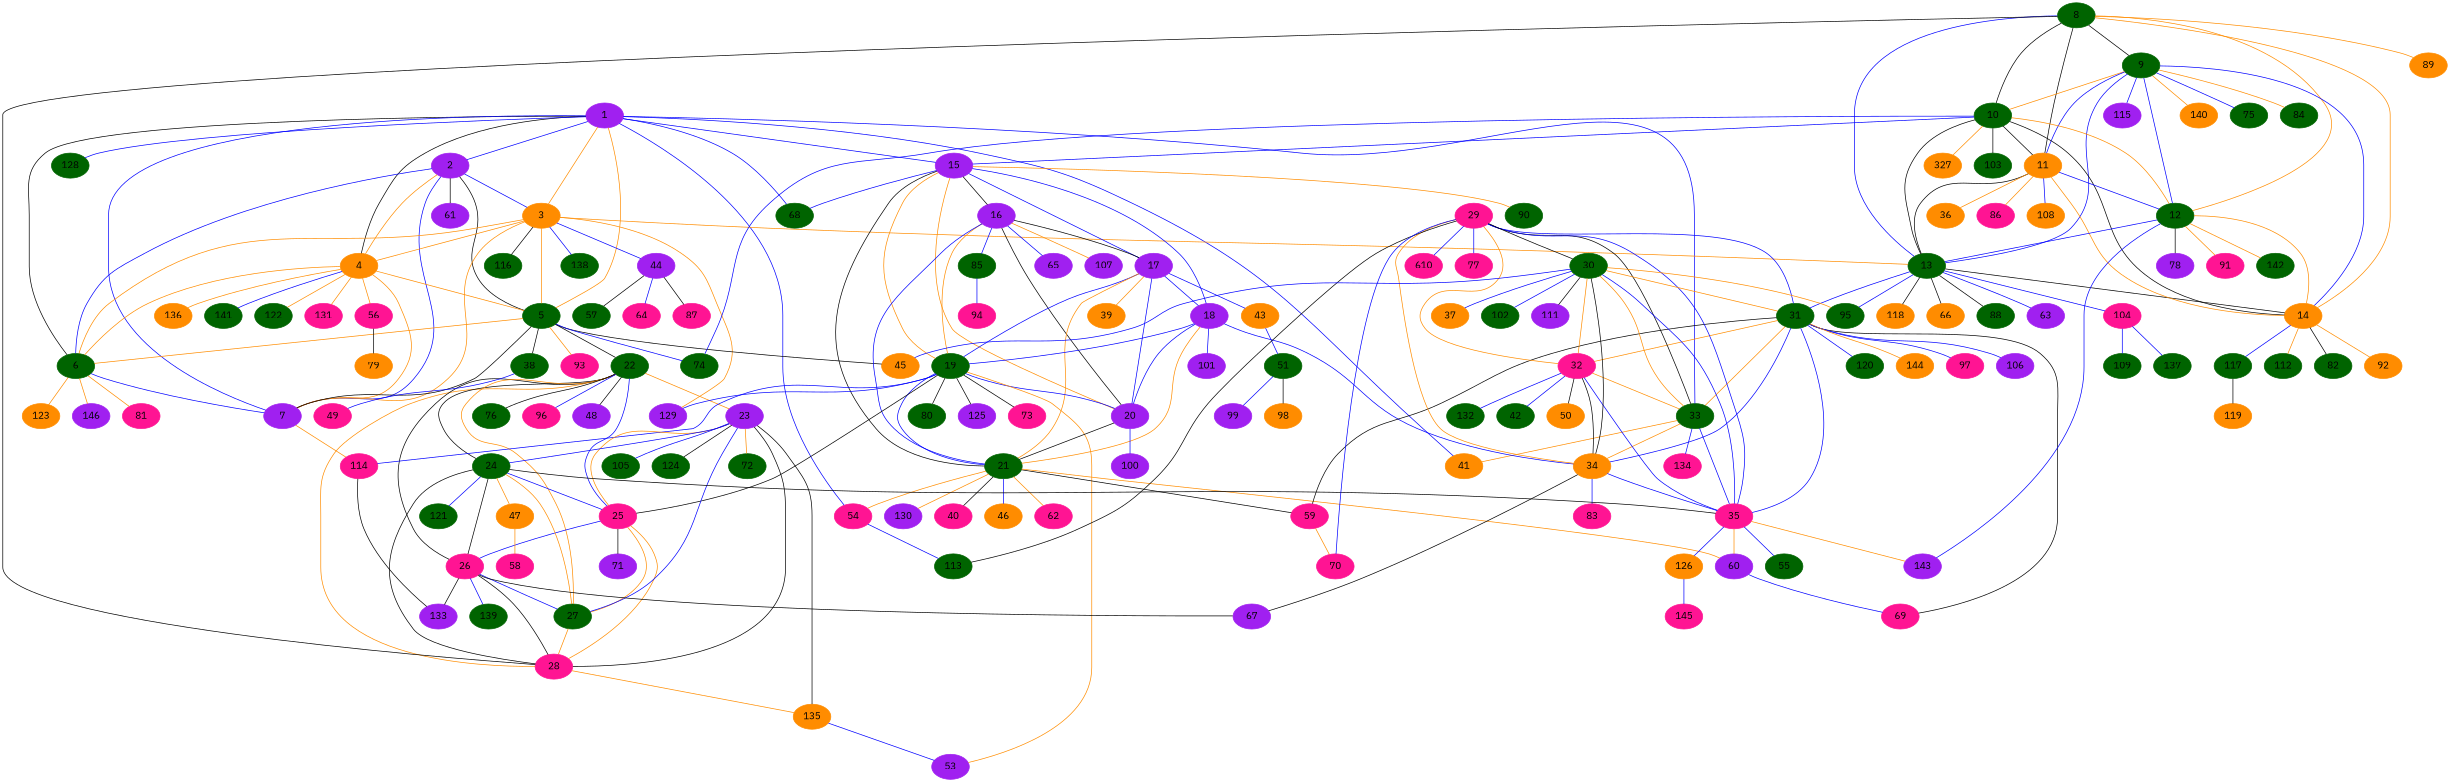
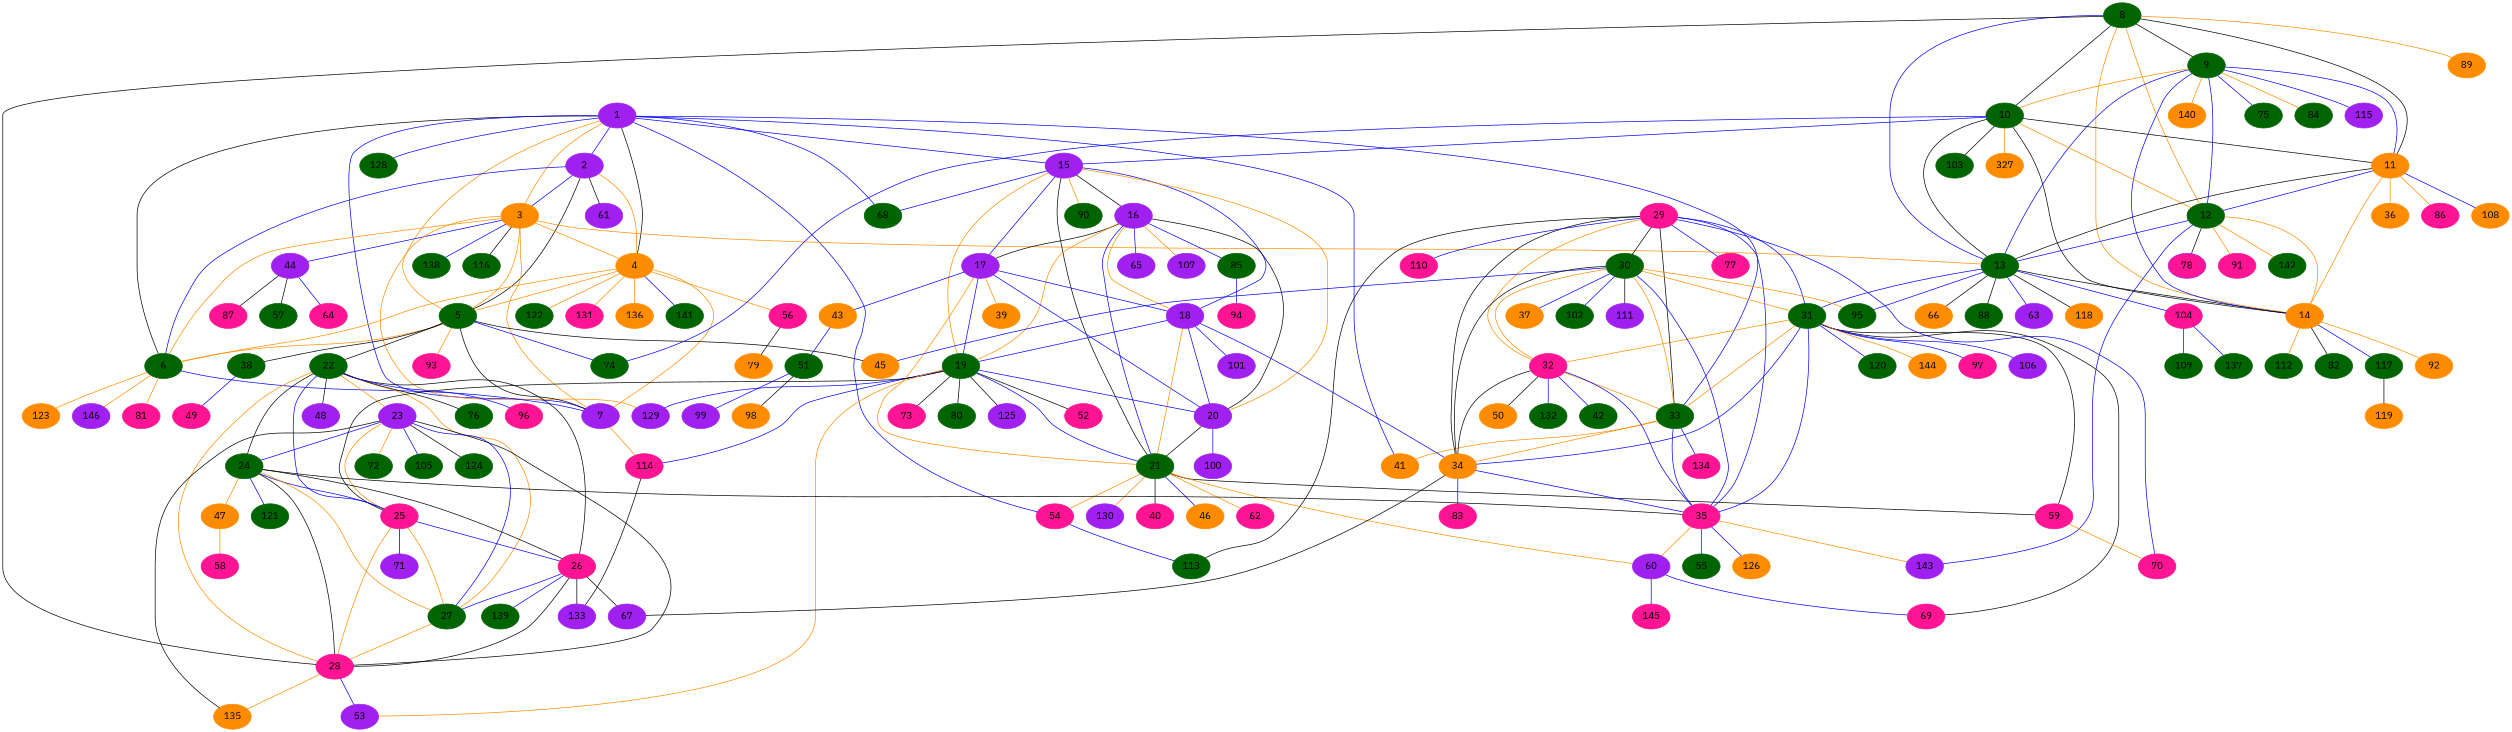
(1424, 266) -> (1419, 266)
(2175, 266) -> (2187, 266)
none -> (1115, 281)
(433, 339) -> none
(1417, 378) -> (1481, 282)
none -> (1083, 416)
(1684, 592) -> (1651, 592)
(881, 742) -> (347, 692)
